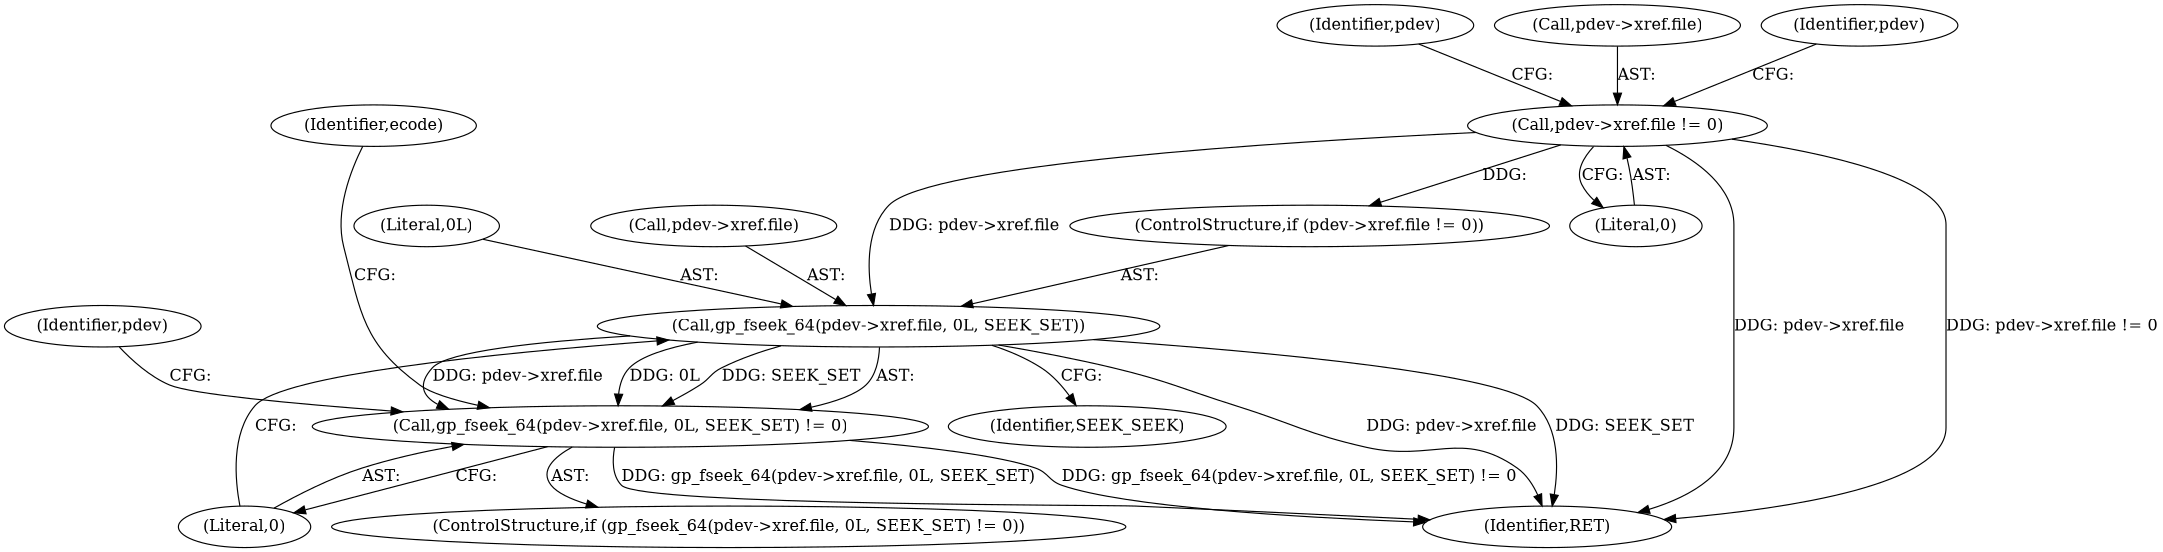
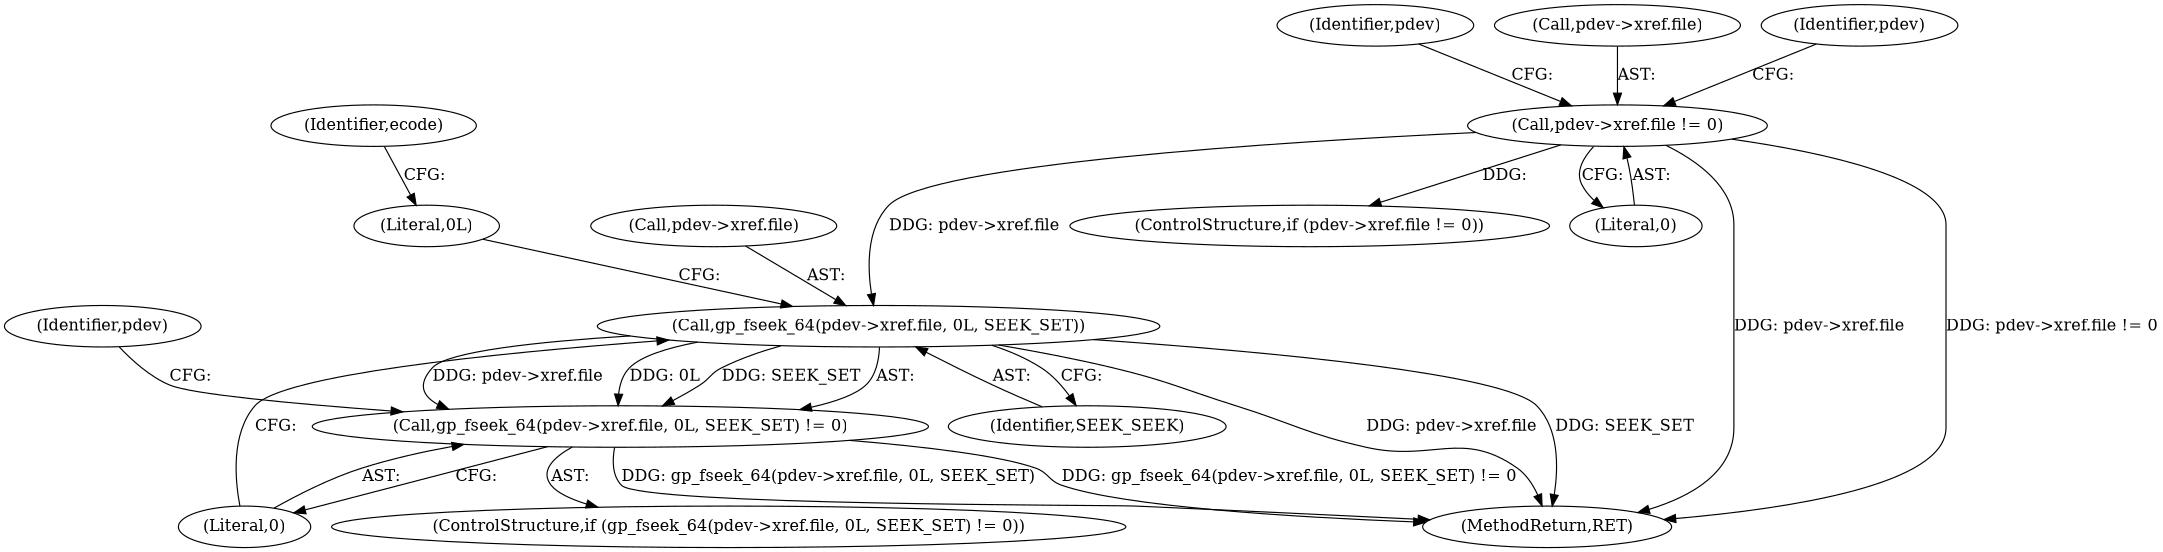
(1101, 275) -> (984, 381)
(702, 276) -> (702, 276)
(359, 305) -> (398, 171)
(1547, 527) -> (1547, 527)
